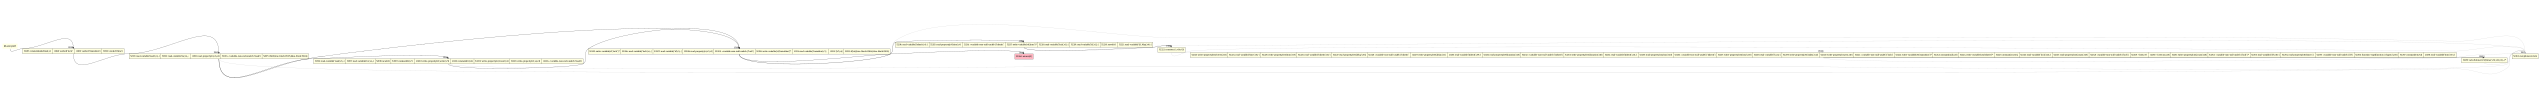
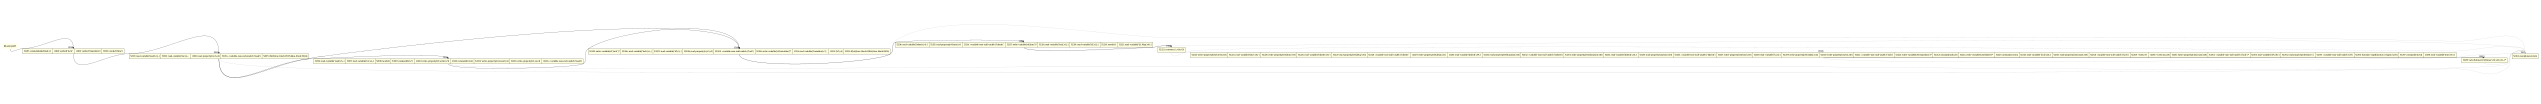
(1024, 57) -> none
